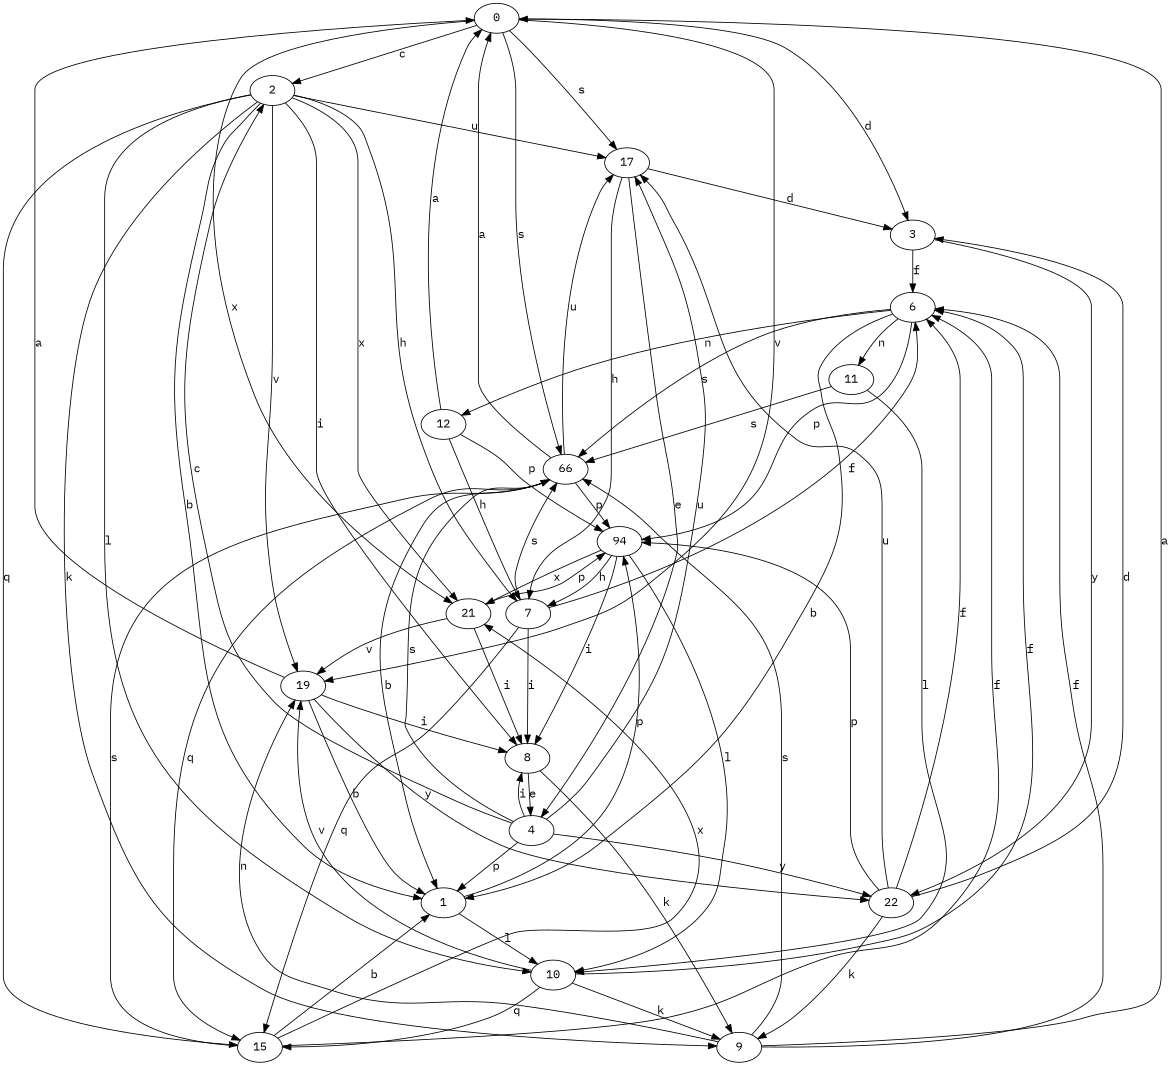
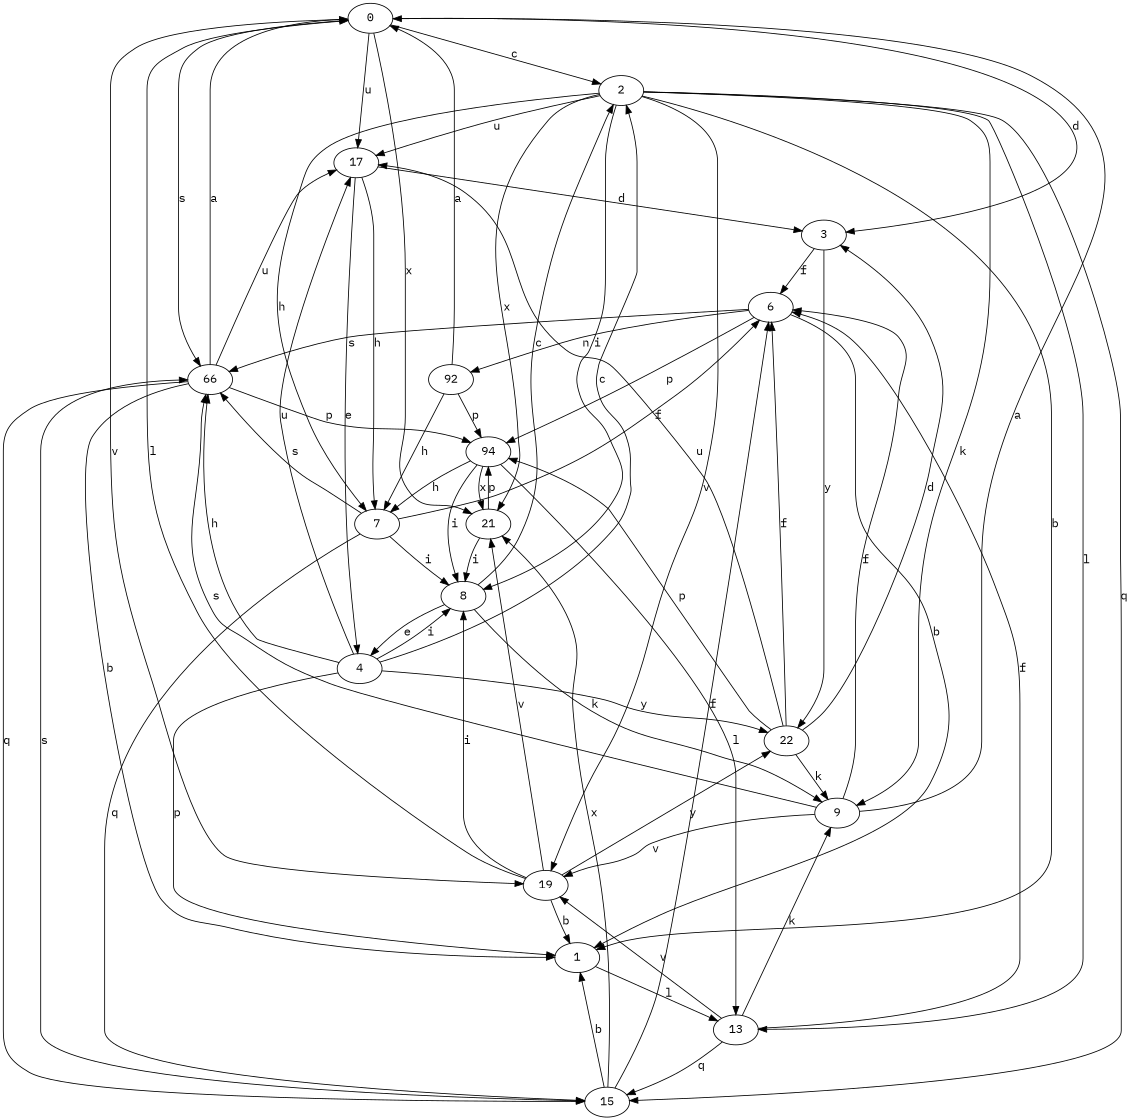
(582, 91) -> (368, 91)
(39, 343) -> (153, 452)
none -> (532, 364)
(851, 380) -> none
(444, 424) -> (451, 380)
(389, 634) -> (518, 709)
(412, 650) -> (215, 524)
(624, 773) -> none
(244, 867) -> (656, 849)
(553, 975) -> (736, 1030)
